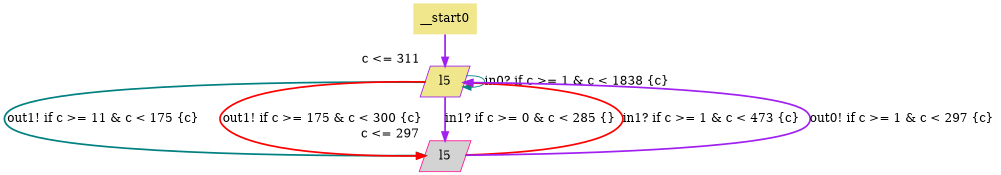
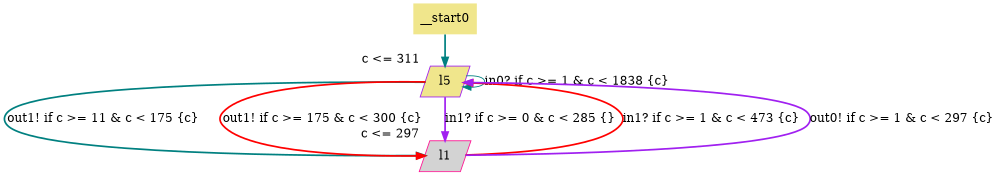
(445, 46) -> (445, 46)
(445, 156) -> (445, 156)
